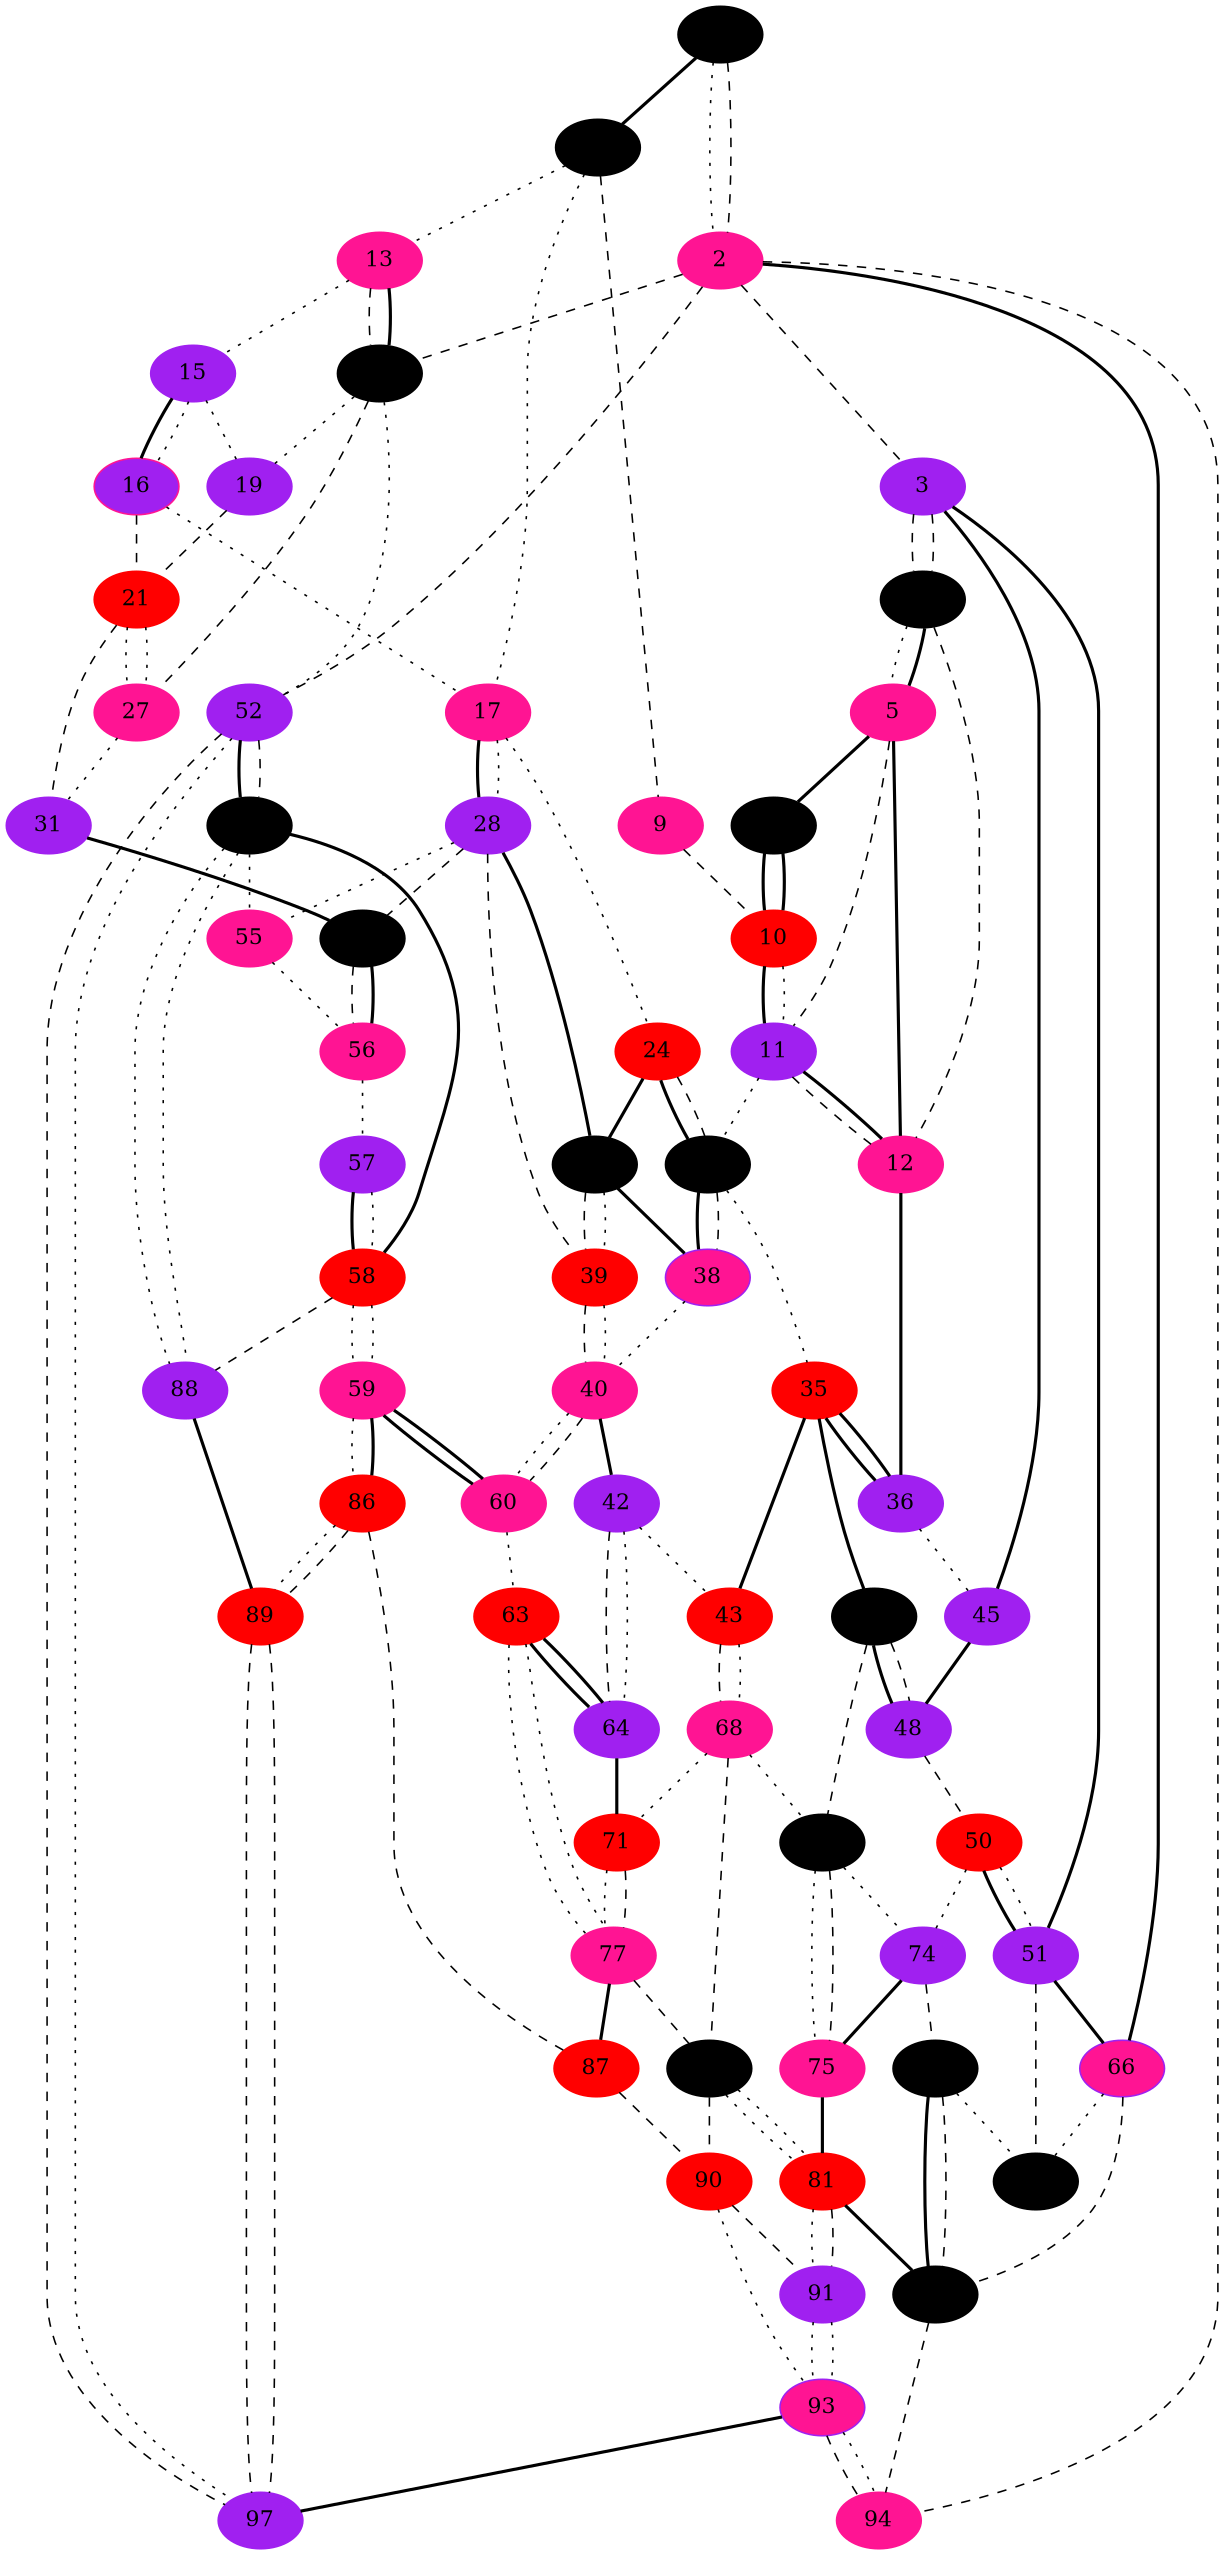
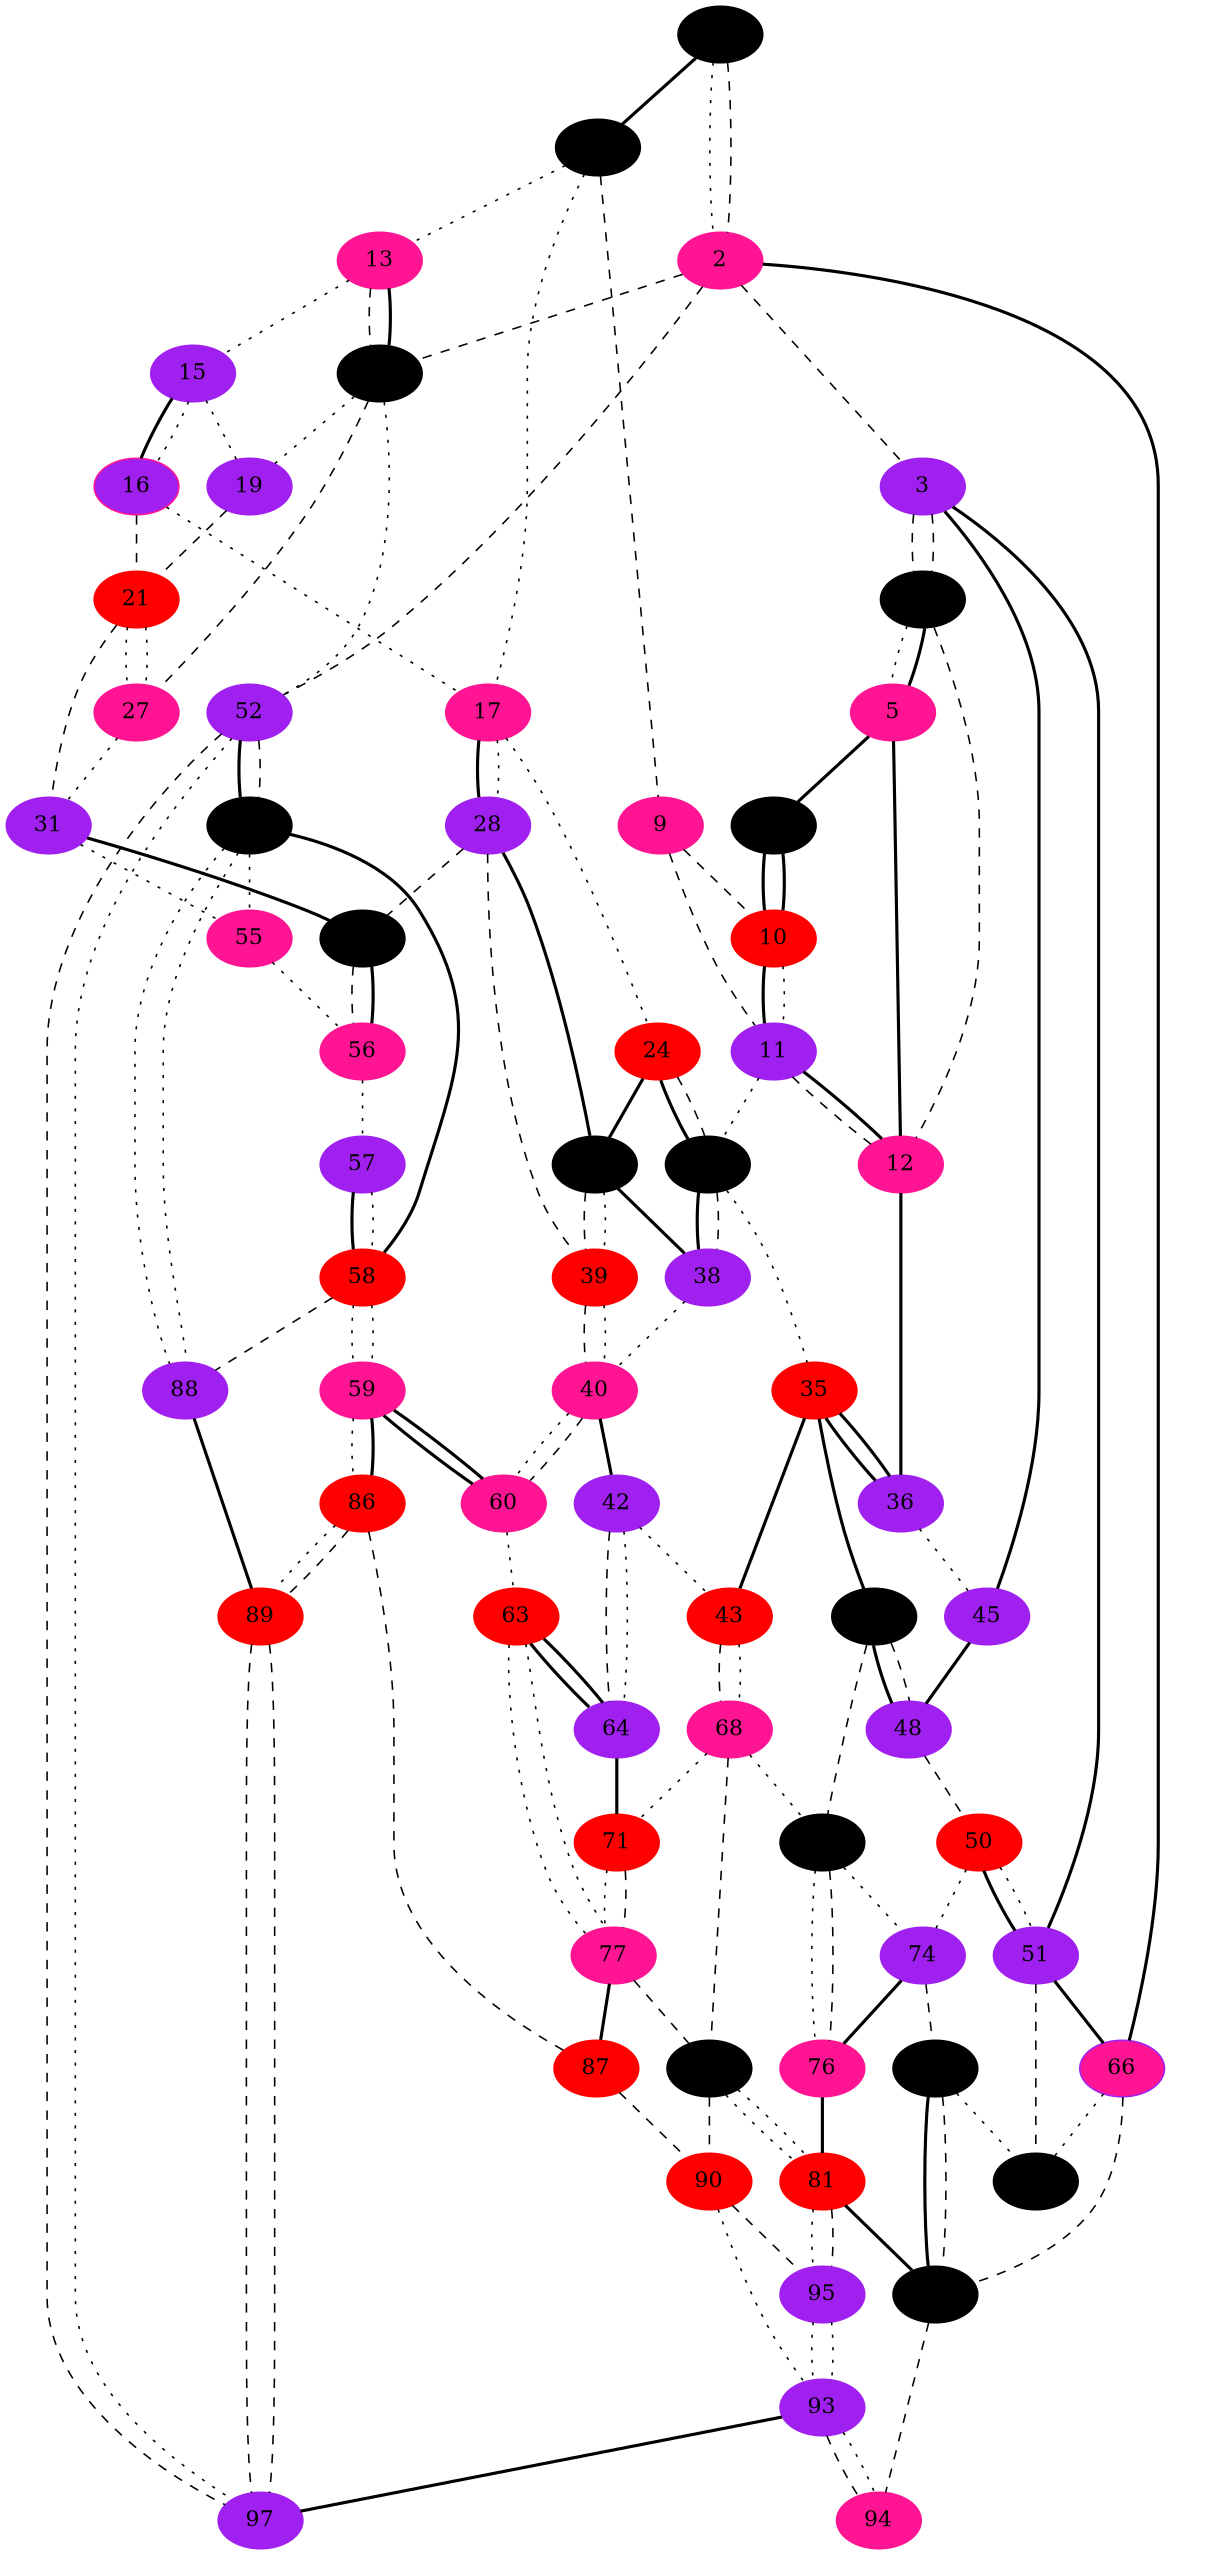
(368, 882) -> (149, 882)
(858, 889) -> (705, 943)
(708, 1278) -> (708, 1278)
(1218, 1311) -> none
(822, 2069) -> (822, 2069)
(822, 2295) -> (822, 2295)
(822, 2408) -> (822, 2408)
